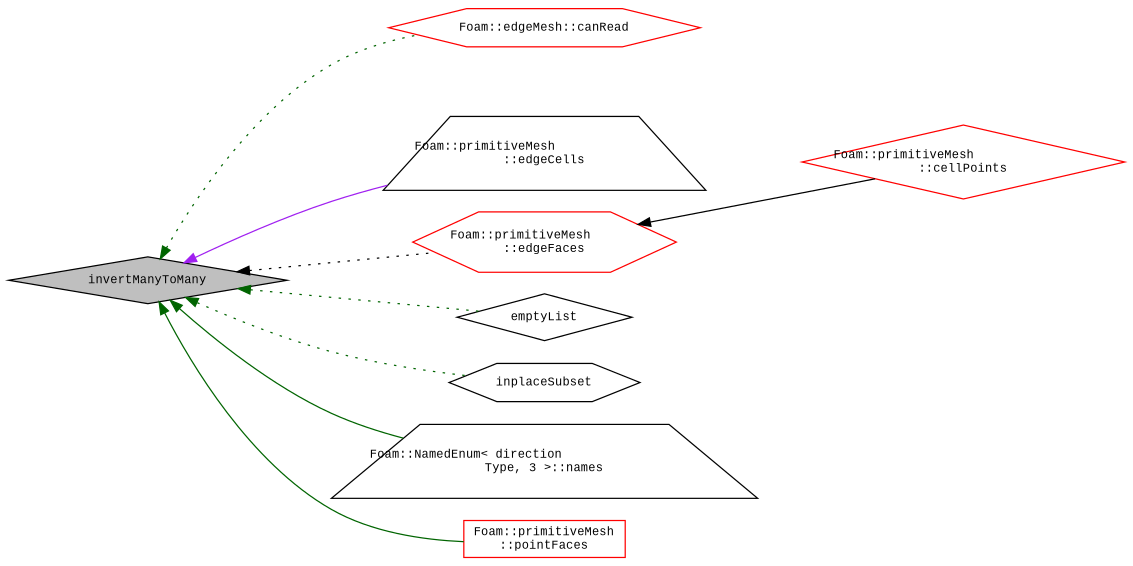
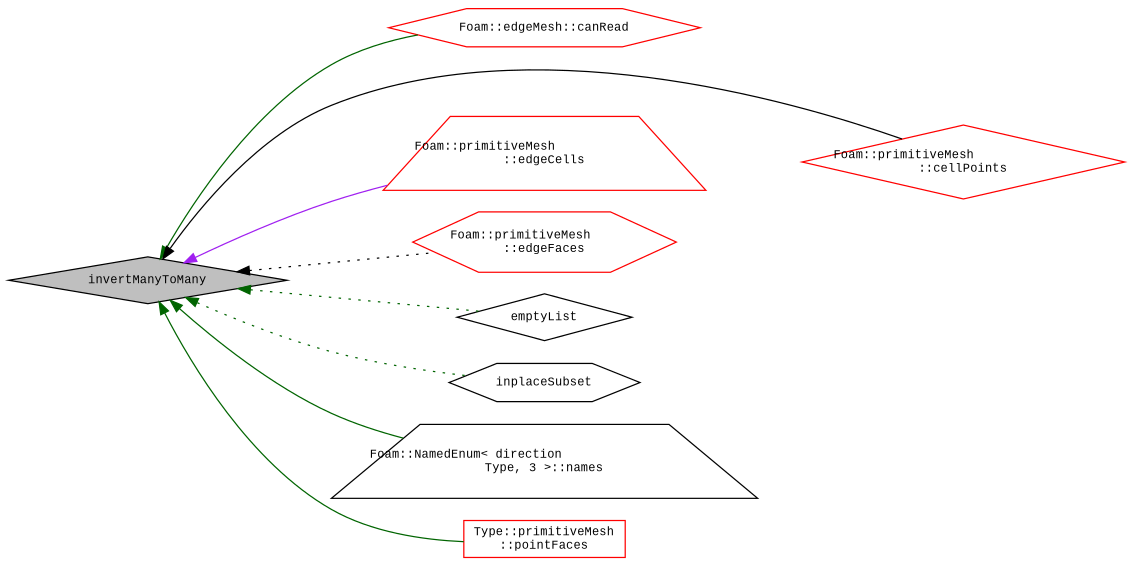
(269, 113) -> (269, 113)
(545, 153) -> (545, 153)
(763, 200) -> (510, 71)
(545, 539) -> (545, 539)
